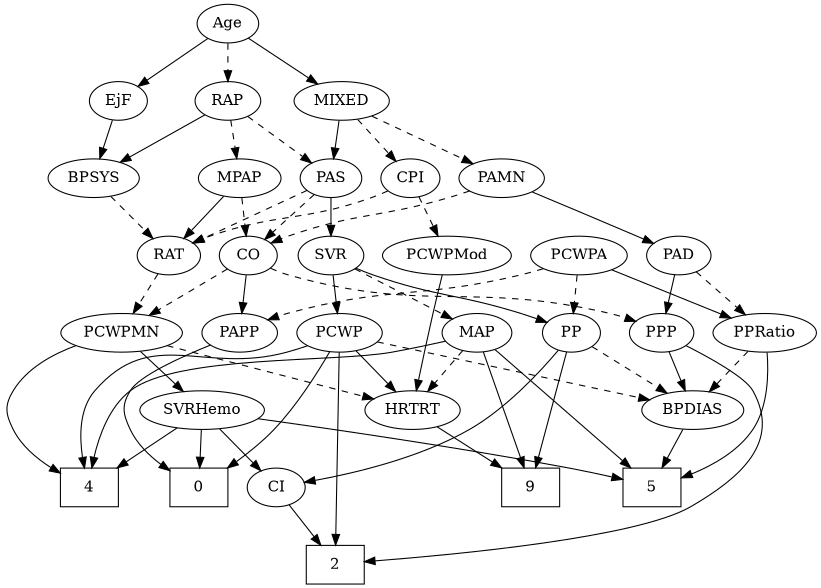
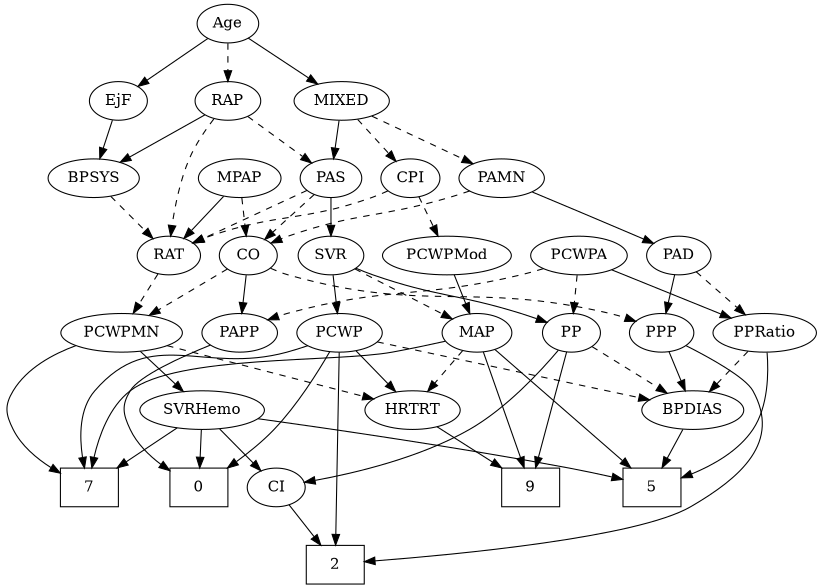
(233, 134) -> (185, 169)
(430, 327) -> (460, 289)
(89, 487) -> (89, 487)
